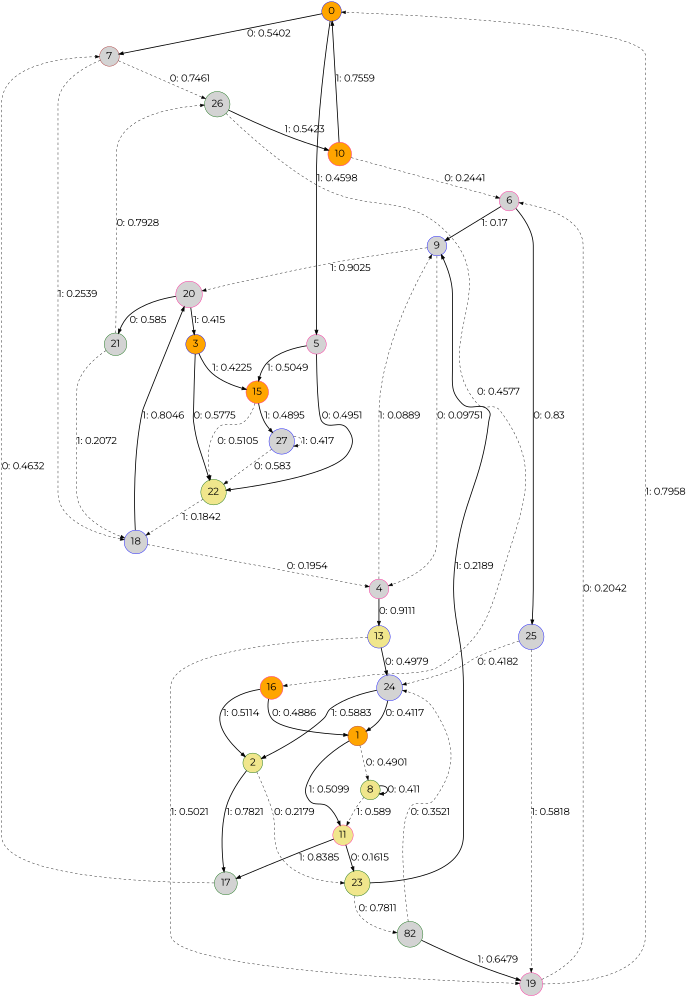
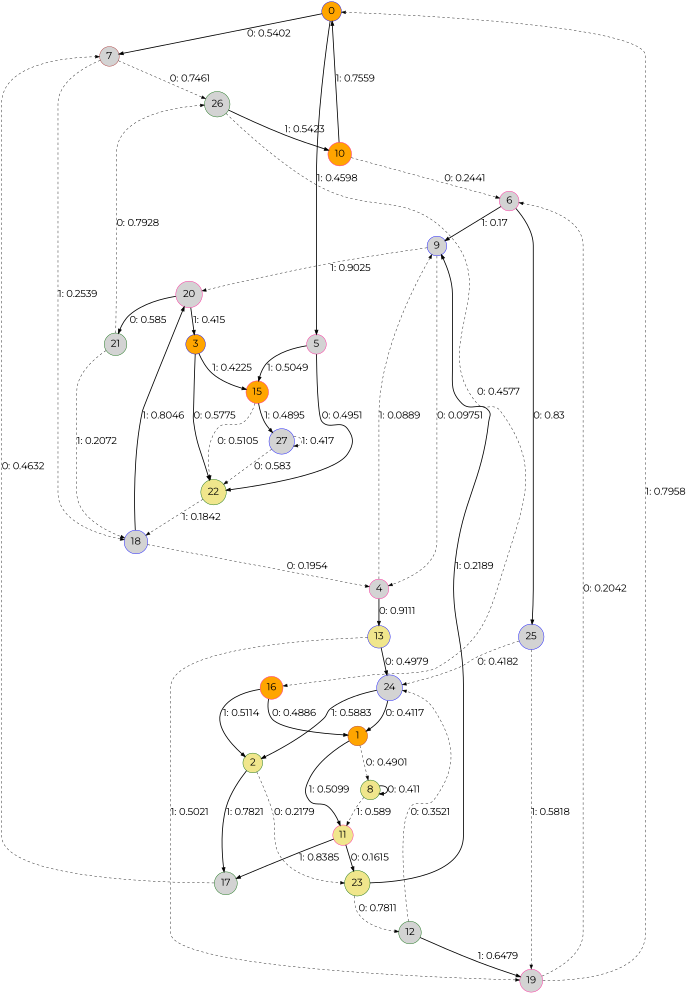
(410, 934) -> (410, 933)
